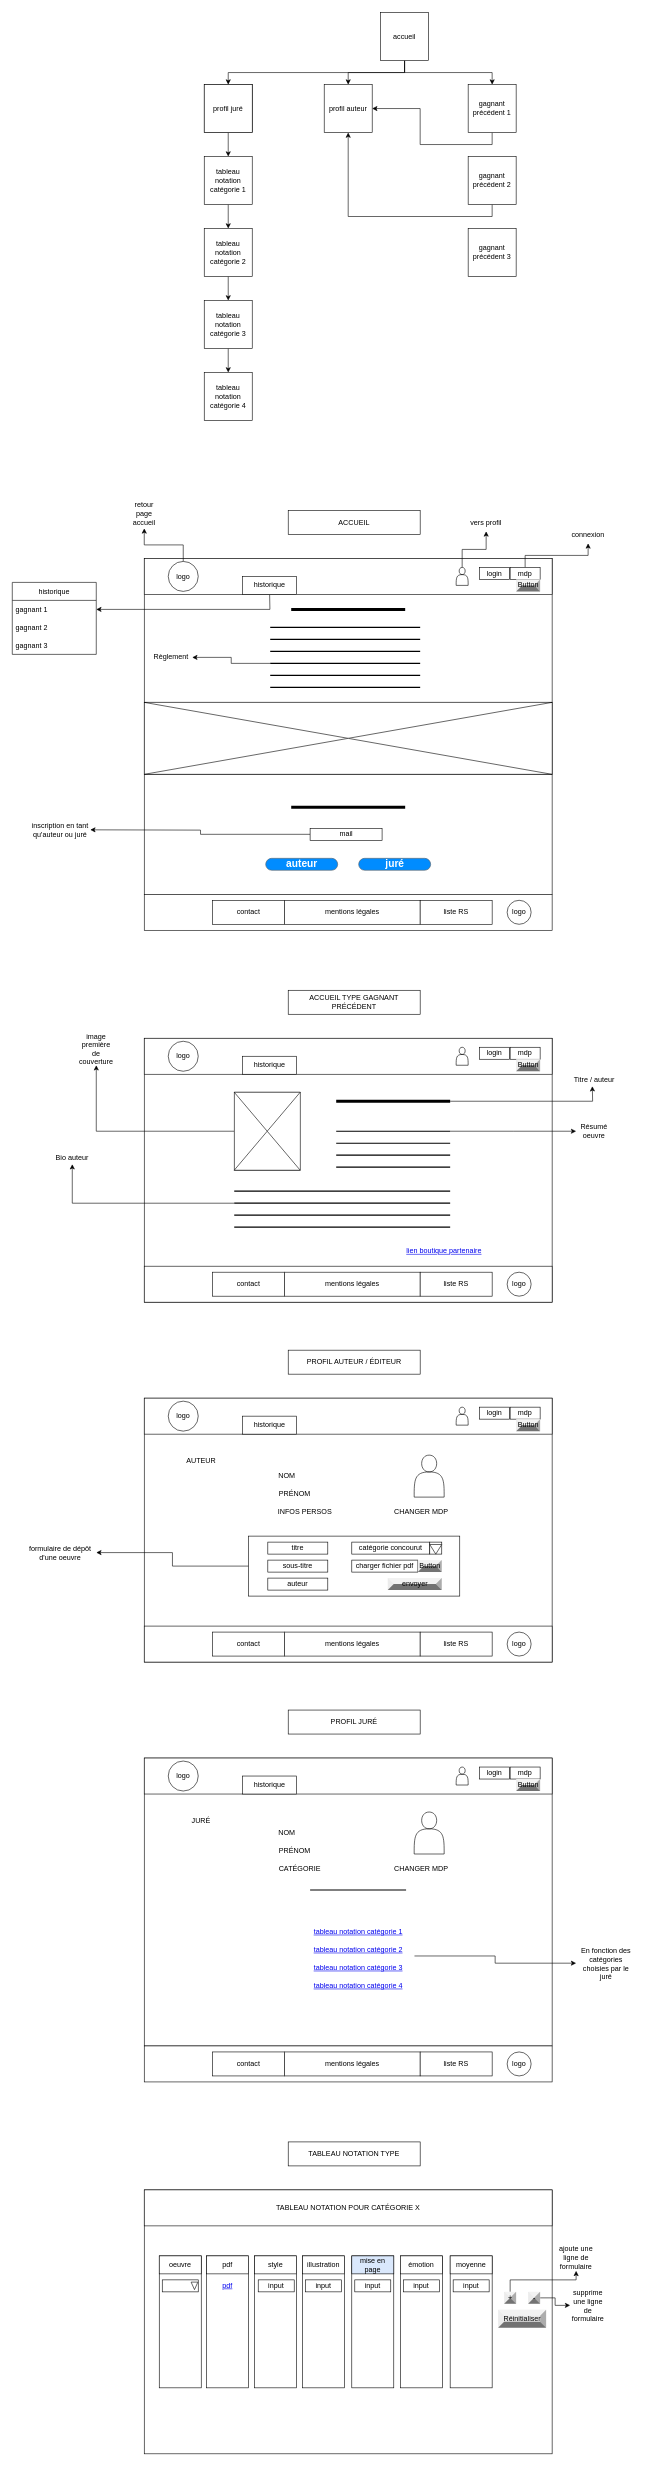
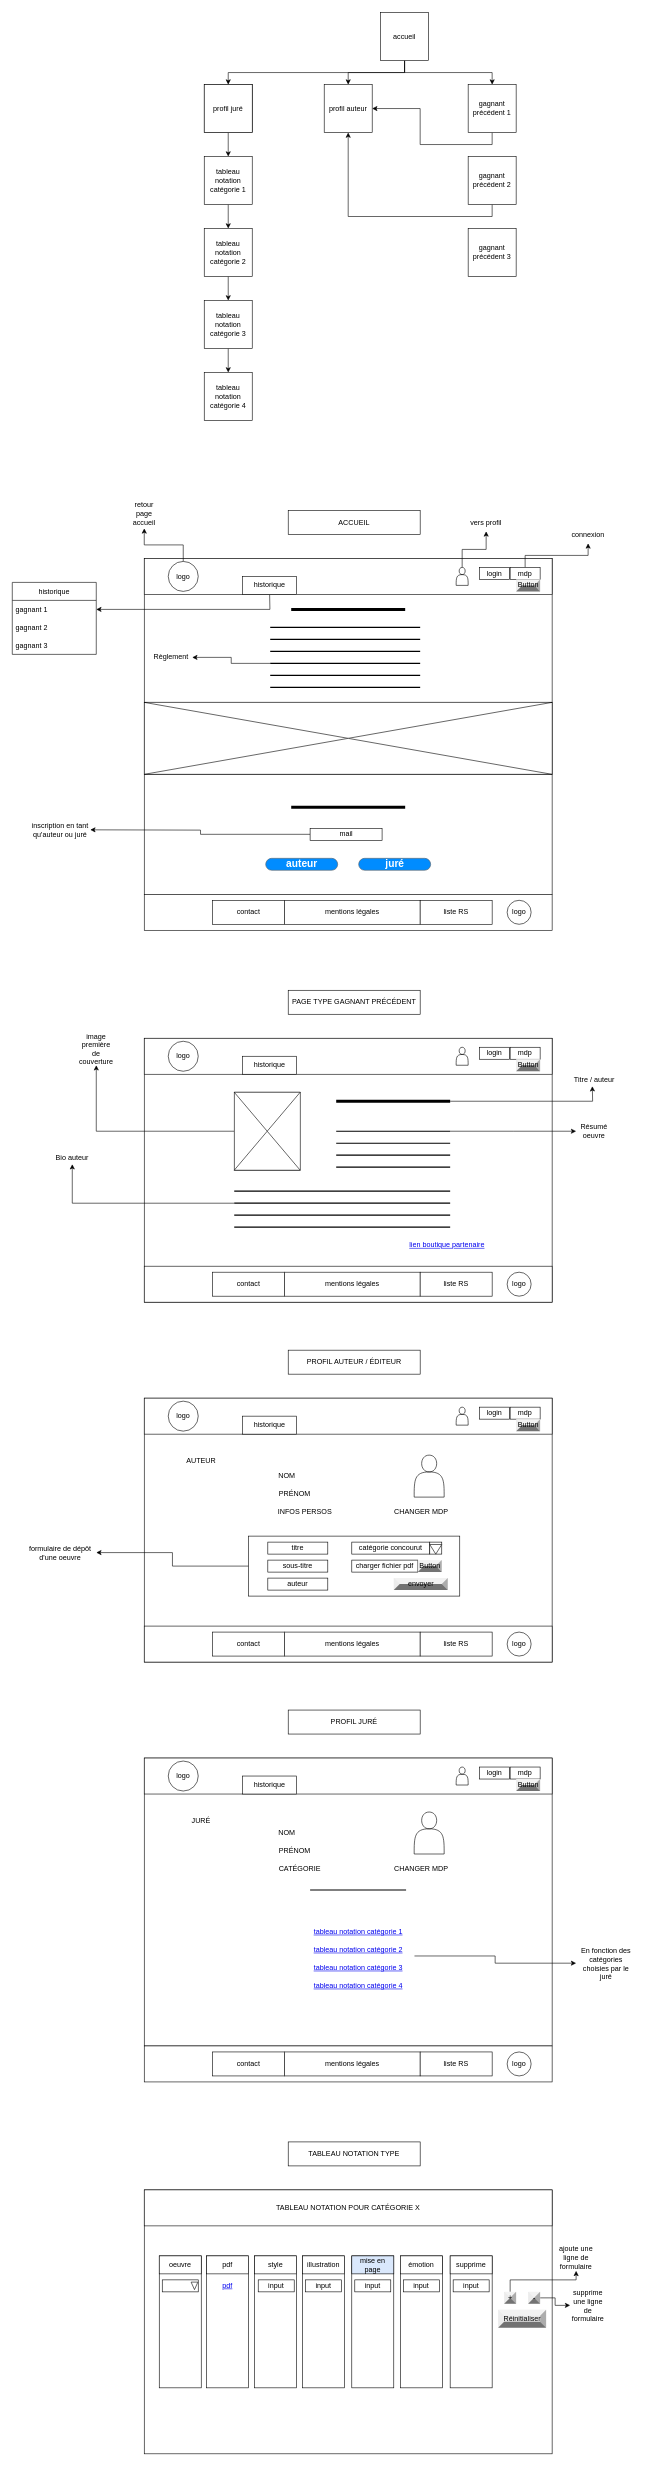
(354, 1002) -> (354, 1002)
(444, 1251) -> (447, 1245)
(415, 1584) -> (421, 1584)
(471, 2265) -> (471, 2265)
